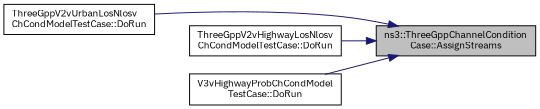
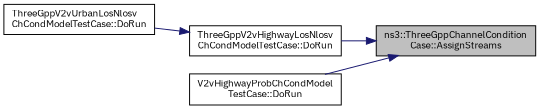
(272, 12) -> (167, 30)
(265, 89) -> (265, 89)
